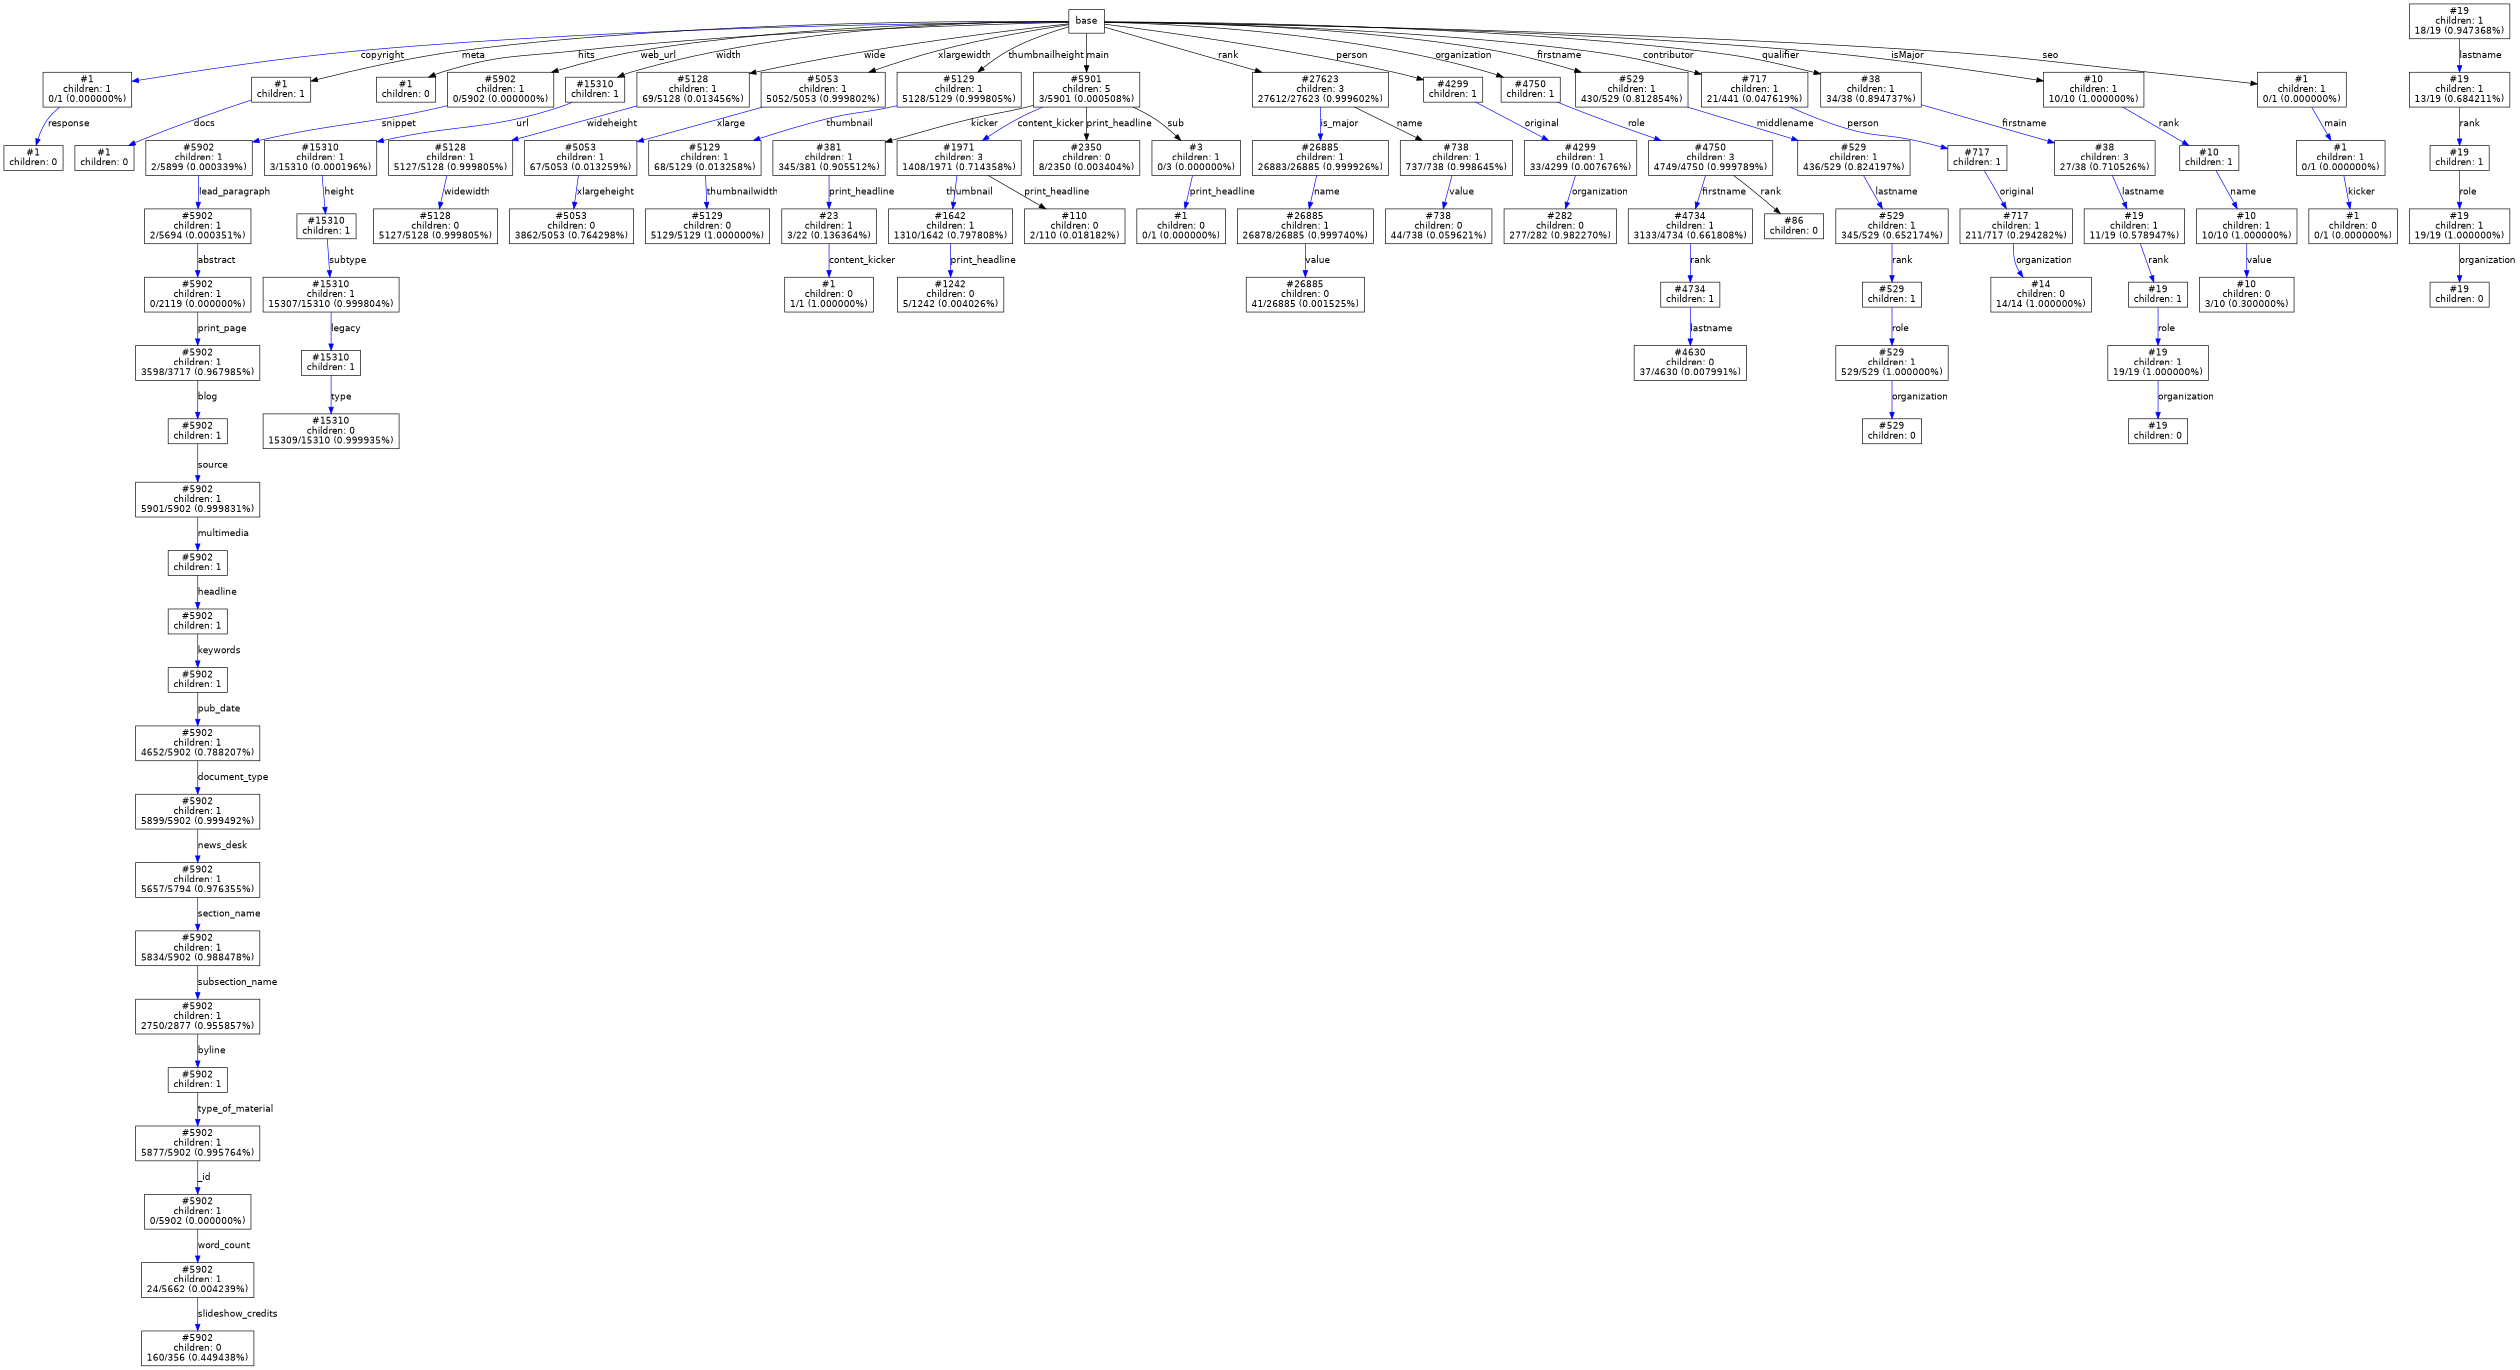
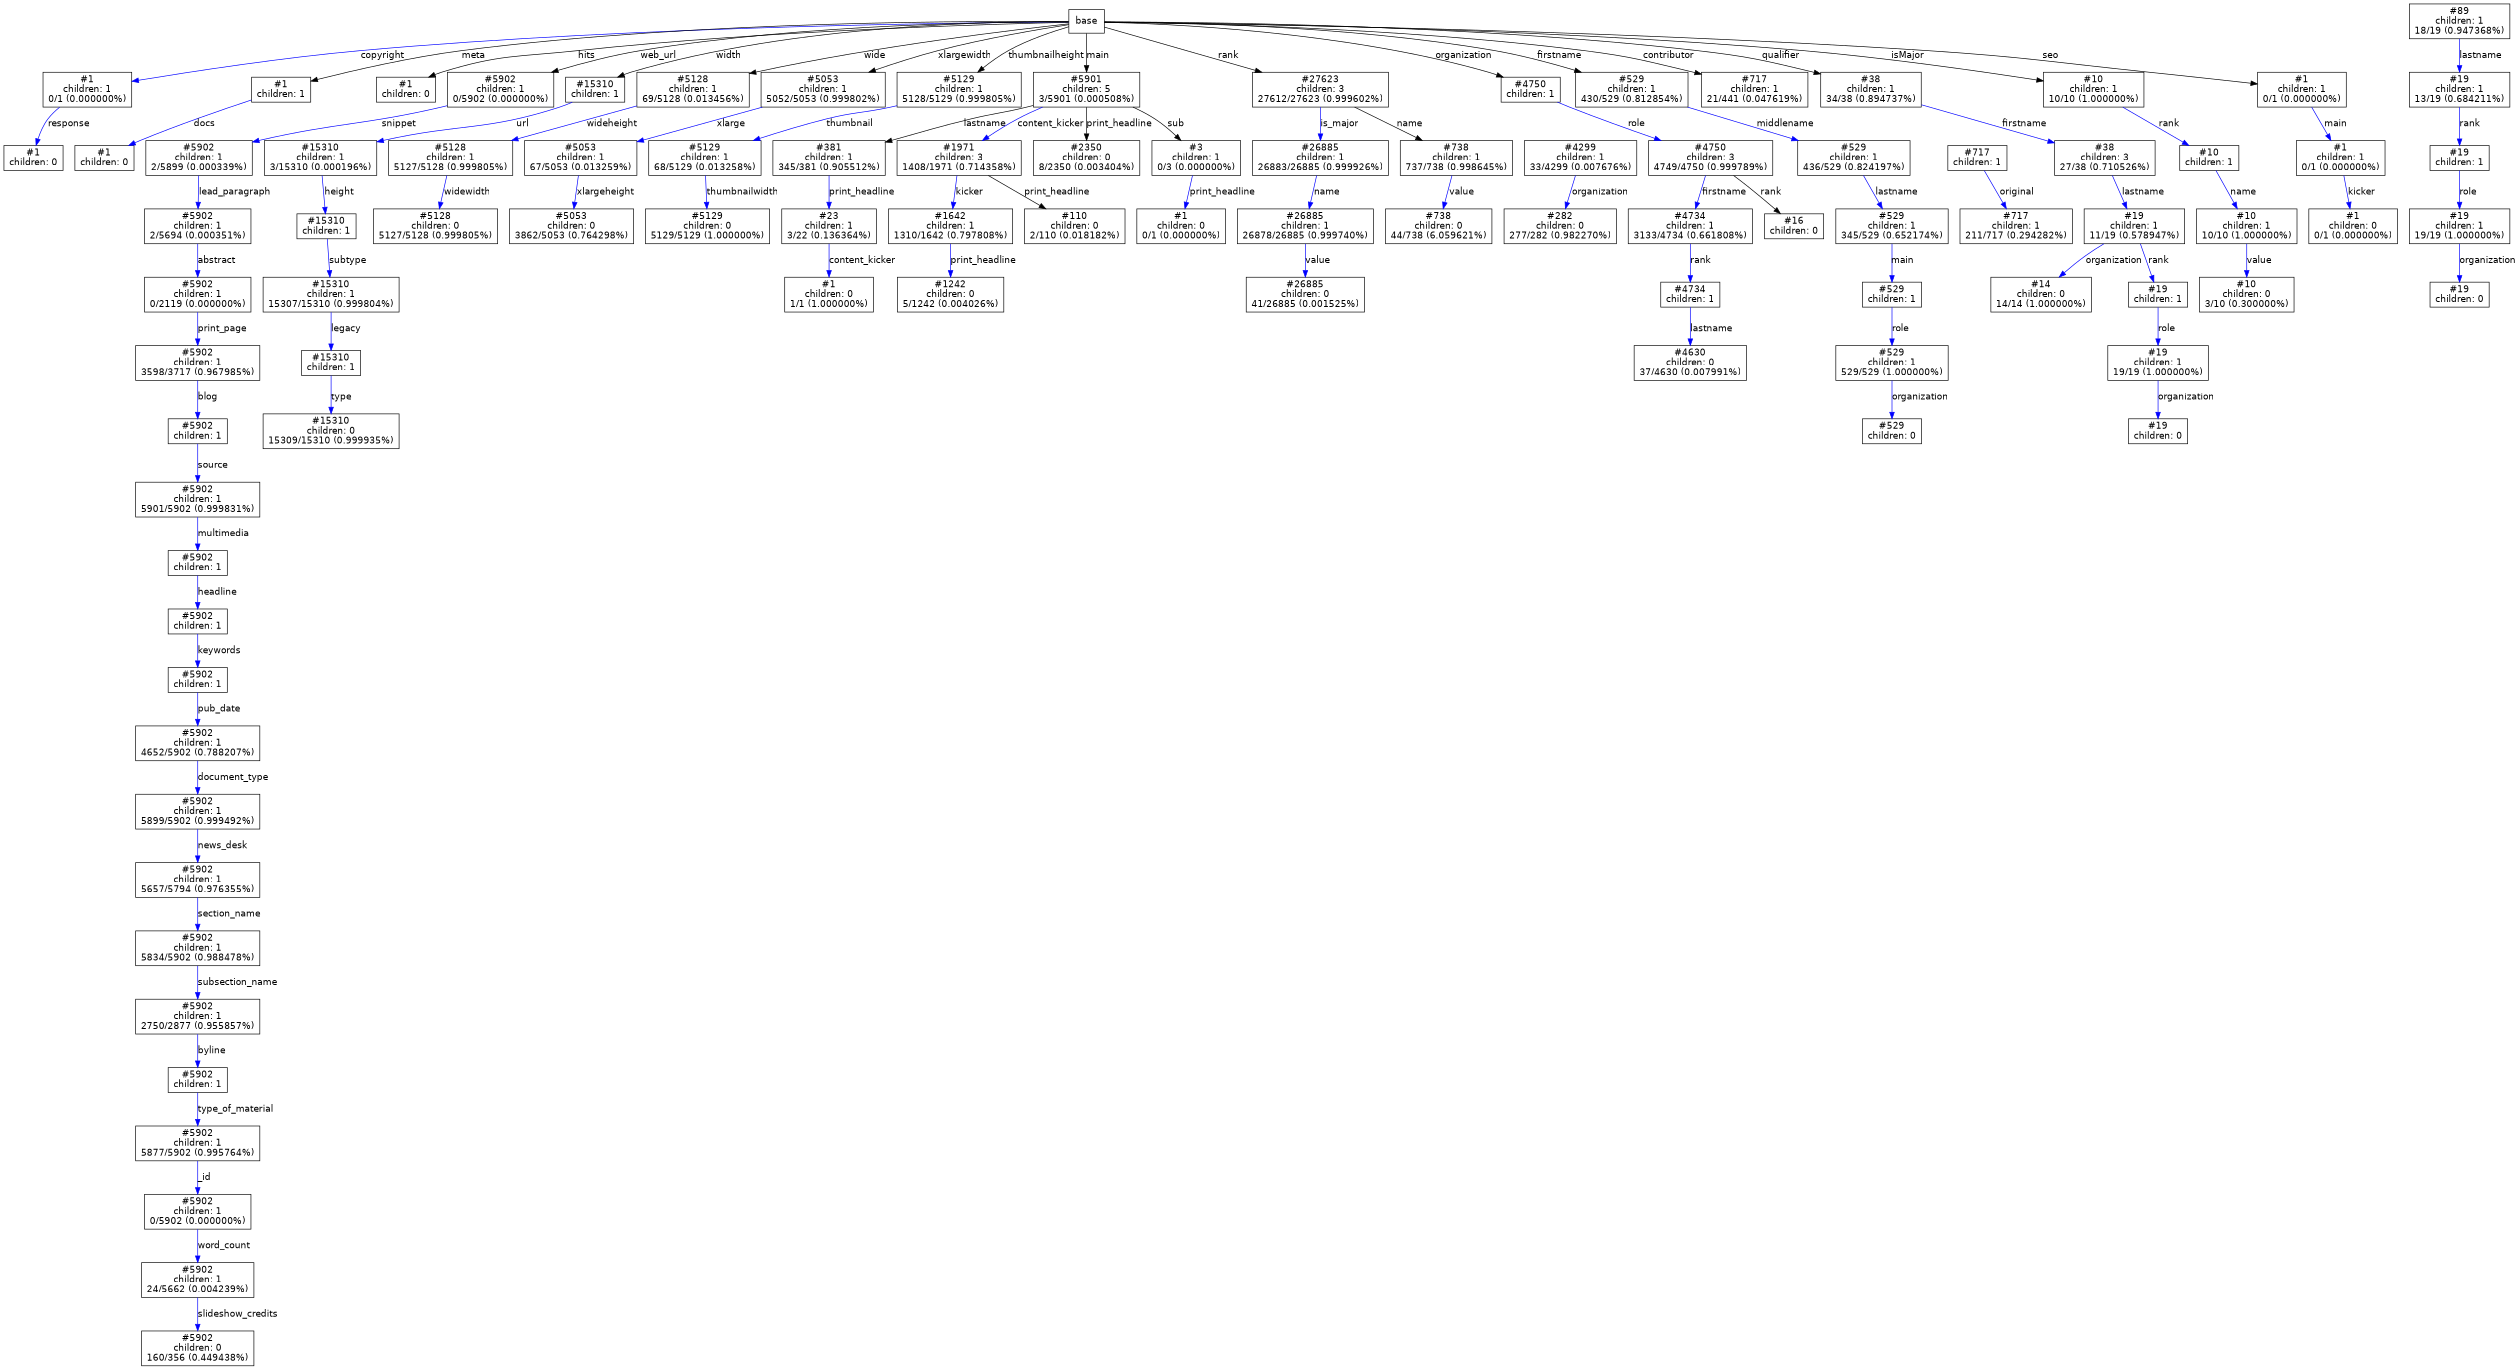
(2460, 21) -> (2460, 21)
(1453, 90) -> none
(985, 124) -> (985, 124)
(1864, 133) -> none
(970, 192) -> (970, 192)
(1439, 226) -> (1439, 226)
(1794, 226) -> (1794, 226)
(2014, 258) -> (2083, 257)
(1903, 260) -> (1903, 260)
